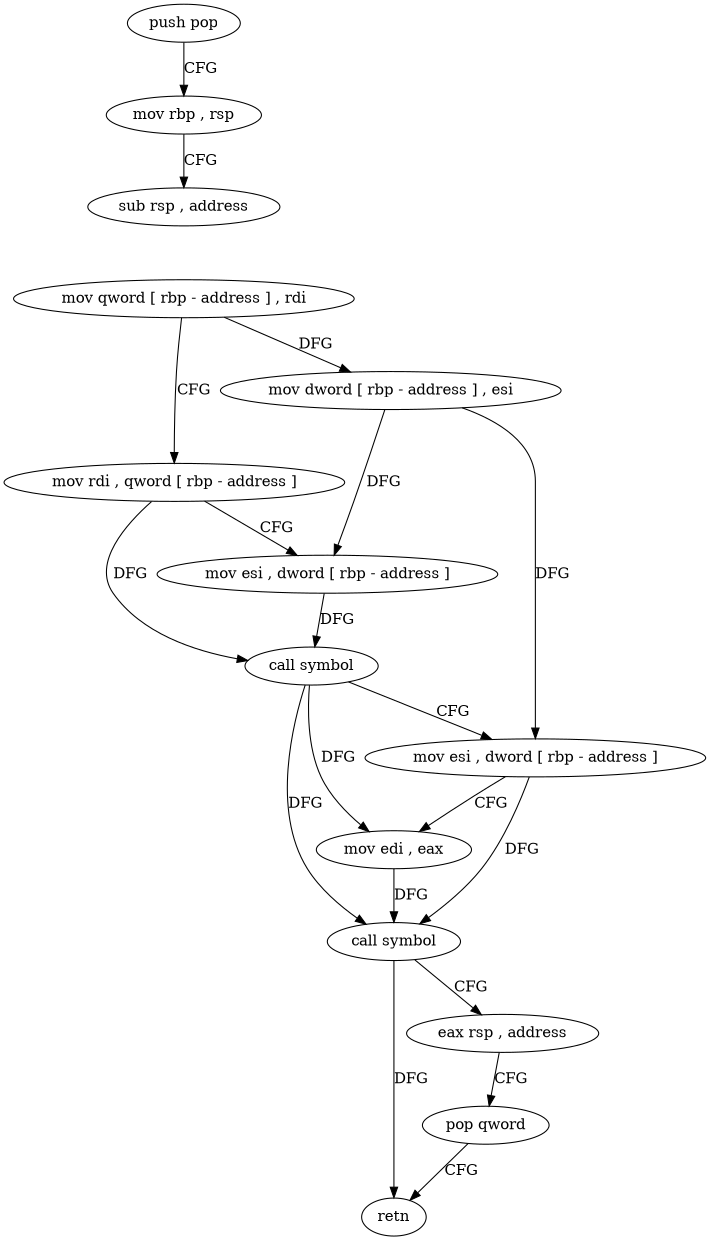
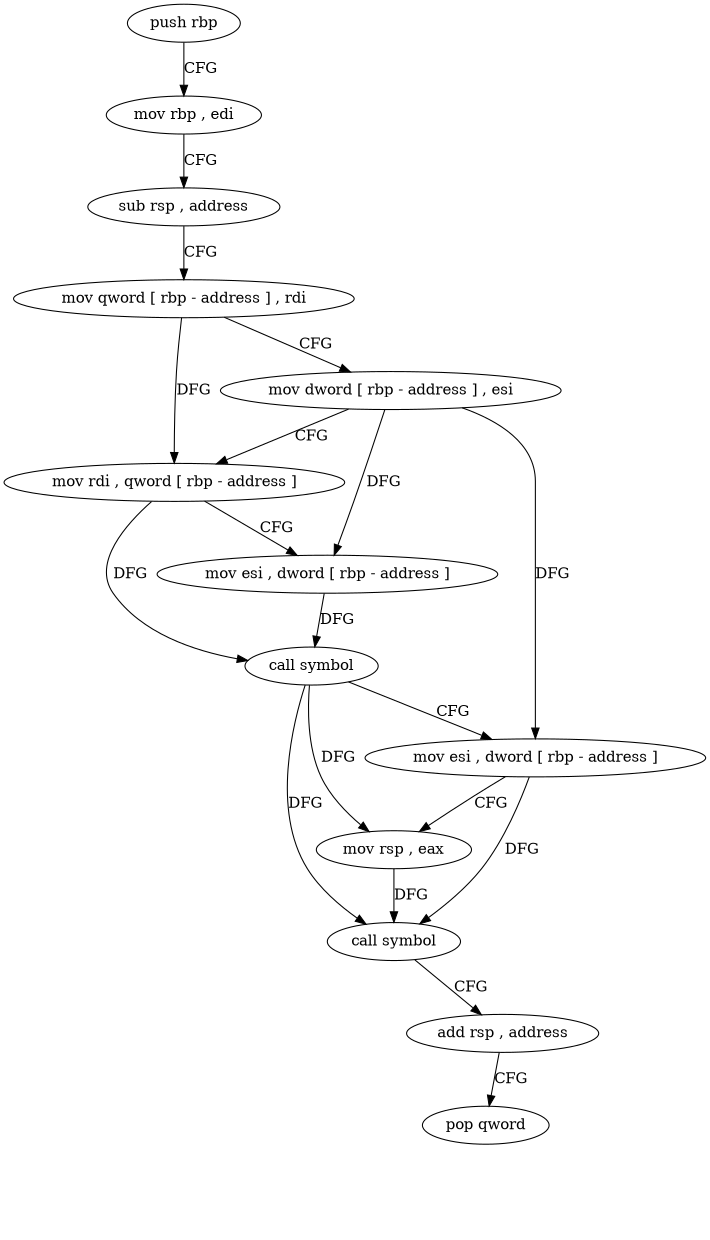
(184, 23) -> (184, 23)
(184, 115) -> (184, 115)
none -> (184, 248)
(316, 345) -> (316, 345)
(194, 391) -> (194, 391)
none -> (288, 434)
(394, 850) -> (394, 850)
(503, 1033) -> (503, 1033)
(394, 1217) -> none
